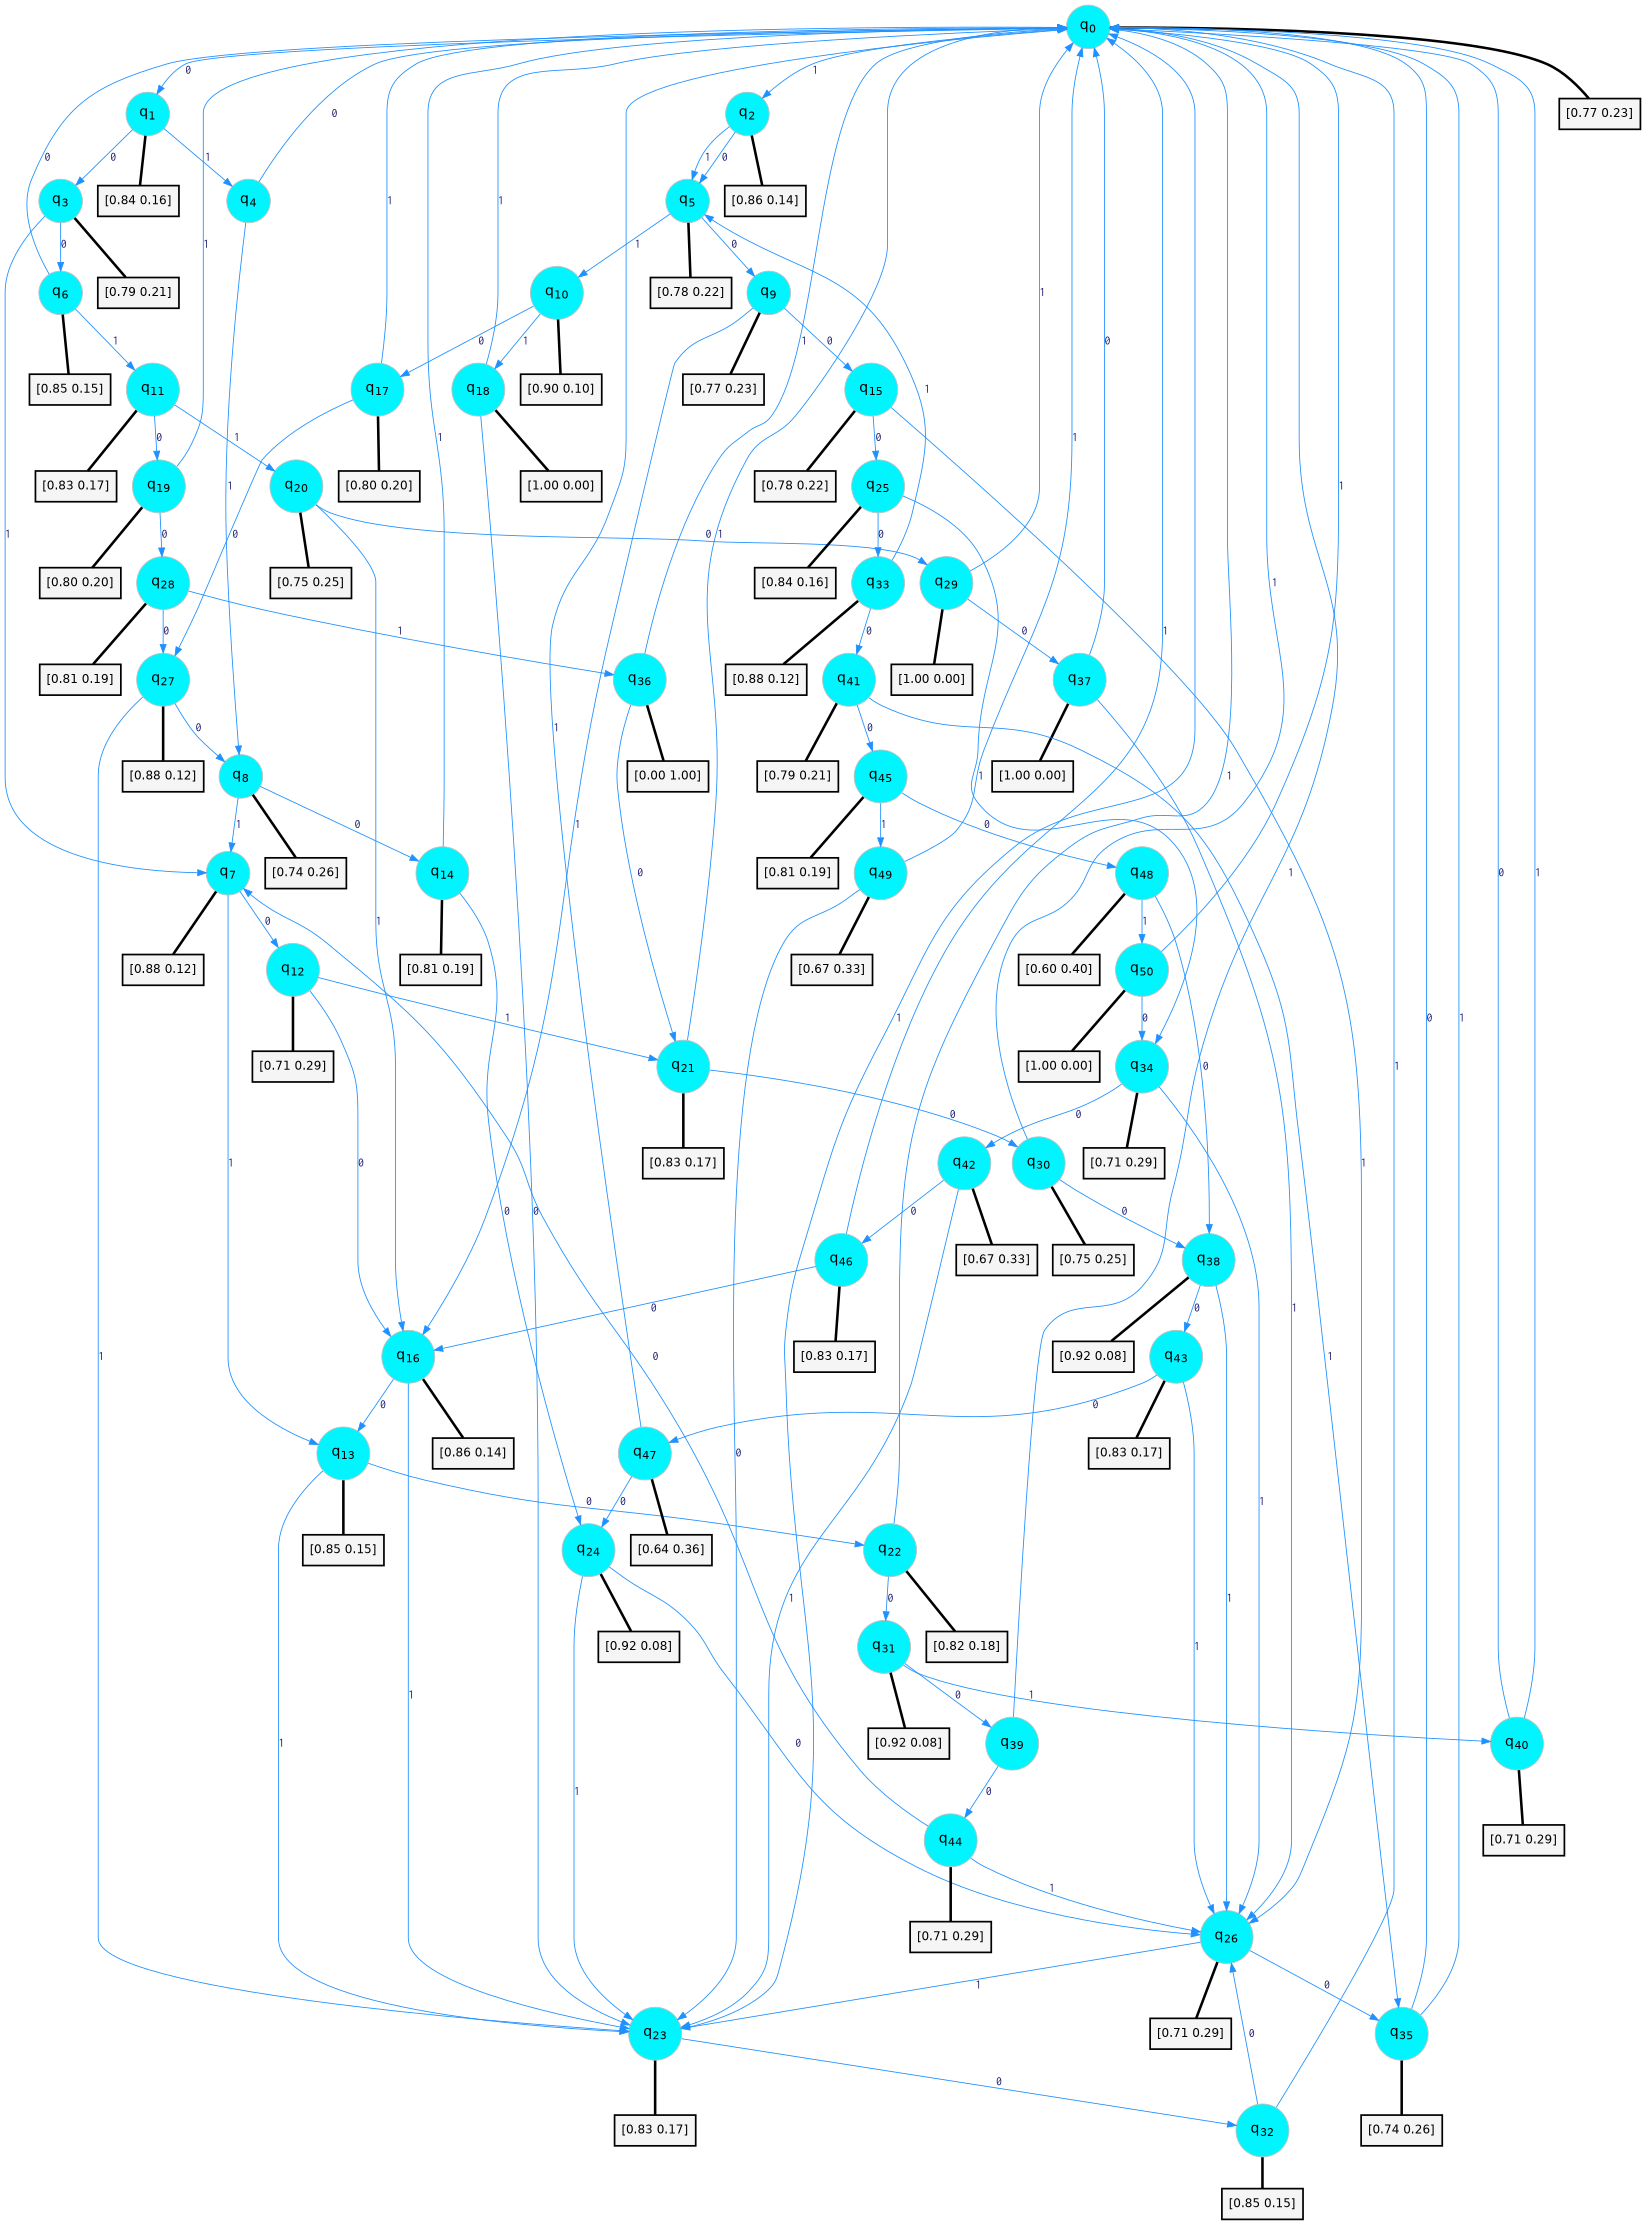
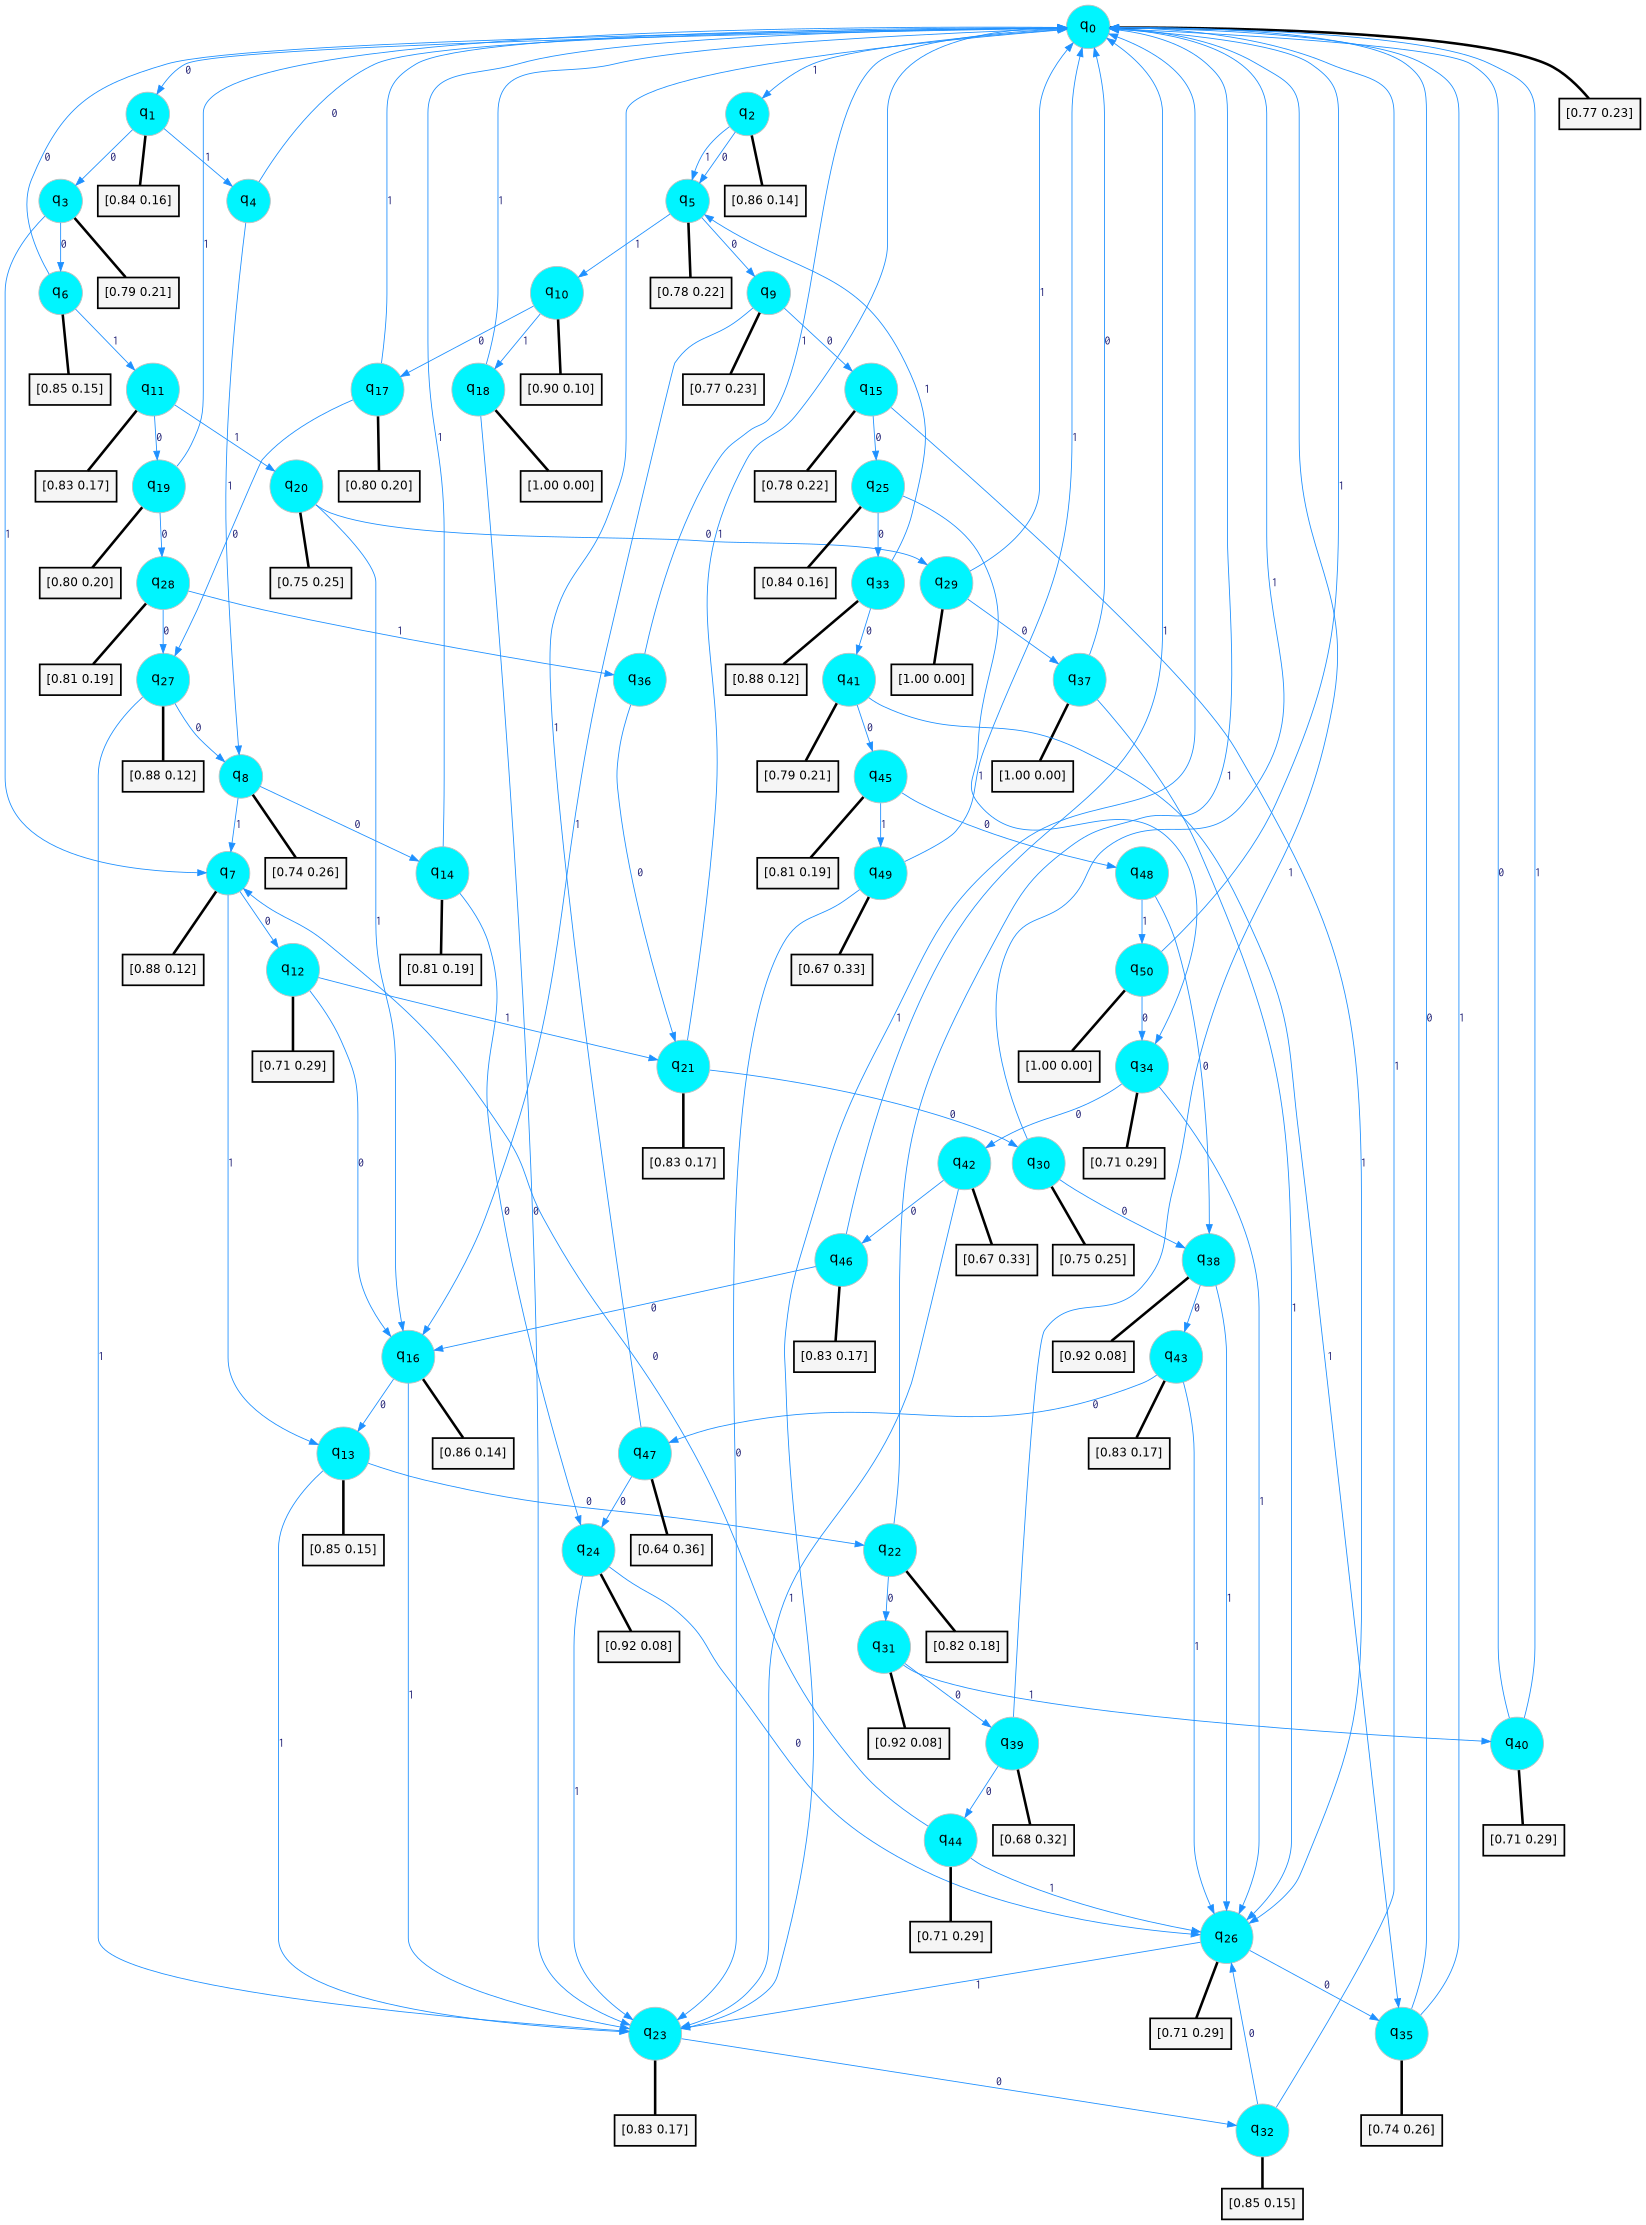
(668, 776) -> none
(1059, 970) -> none
none -> (1034, 1840)
